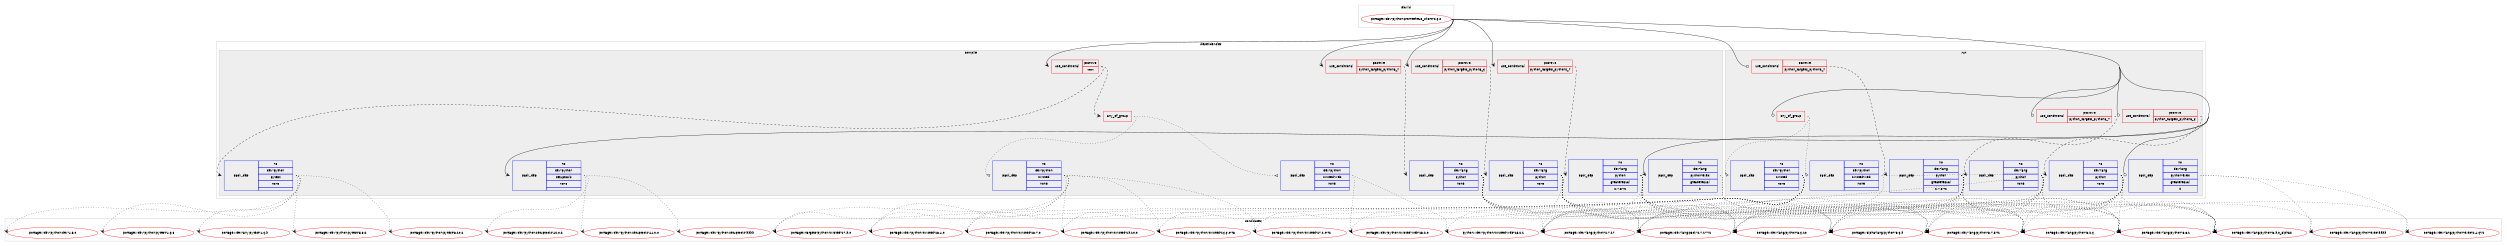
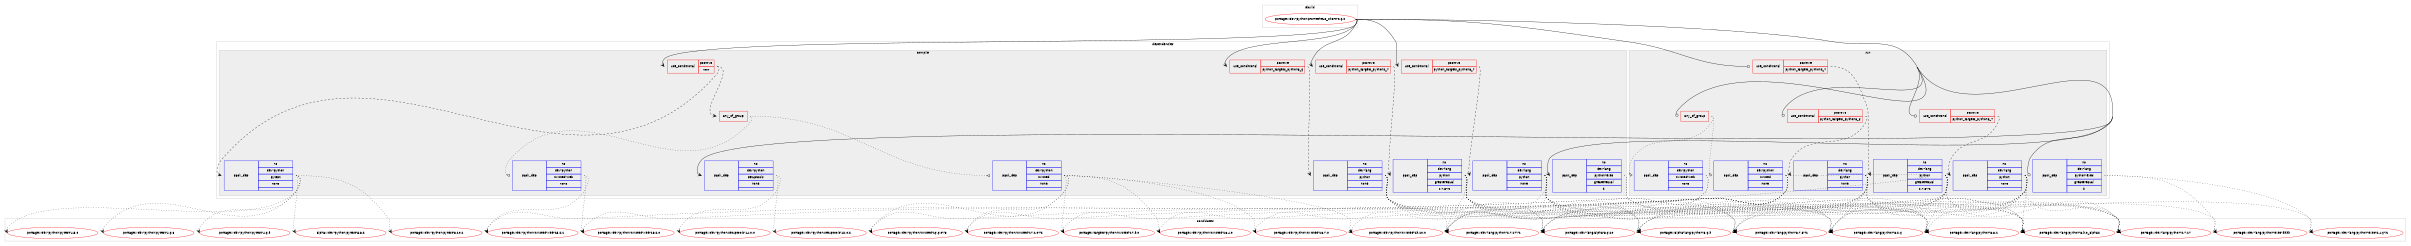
(53, 233) -> (53, 233)
(245, 233) -> (245, 233)
(341, 233) -> (341, 233)
(725, 233) -> none
(1493, 233) -> (533, 233)
(1686, 233) -> (1493, 233)
(1782, 233) -> (1590, 233)
